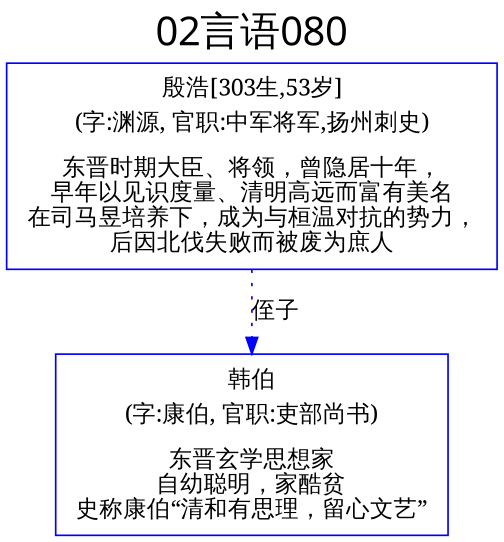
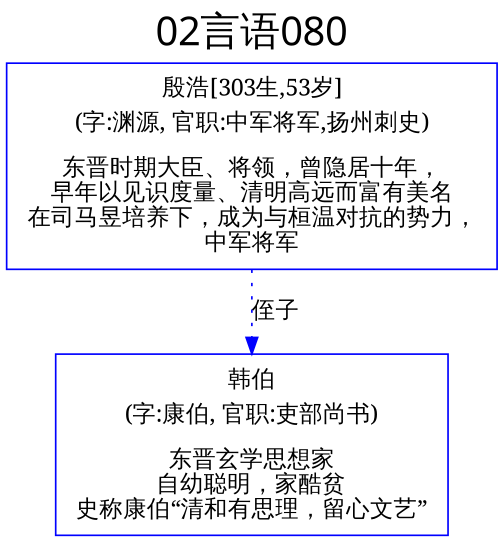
(253, 243) -> (253, 243)
